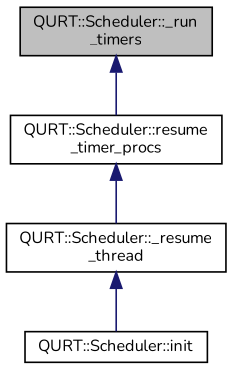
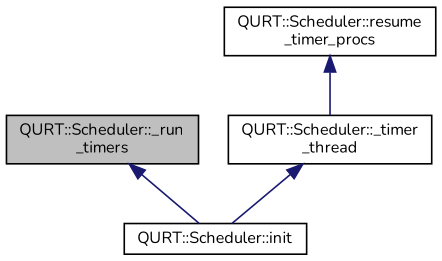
(116, 94) -> (170, 199)
(116, 248) -> (330, 140)
